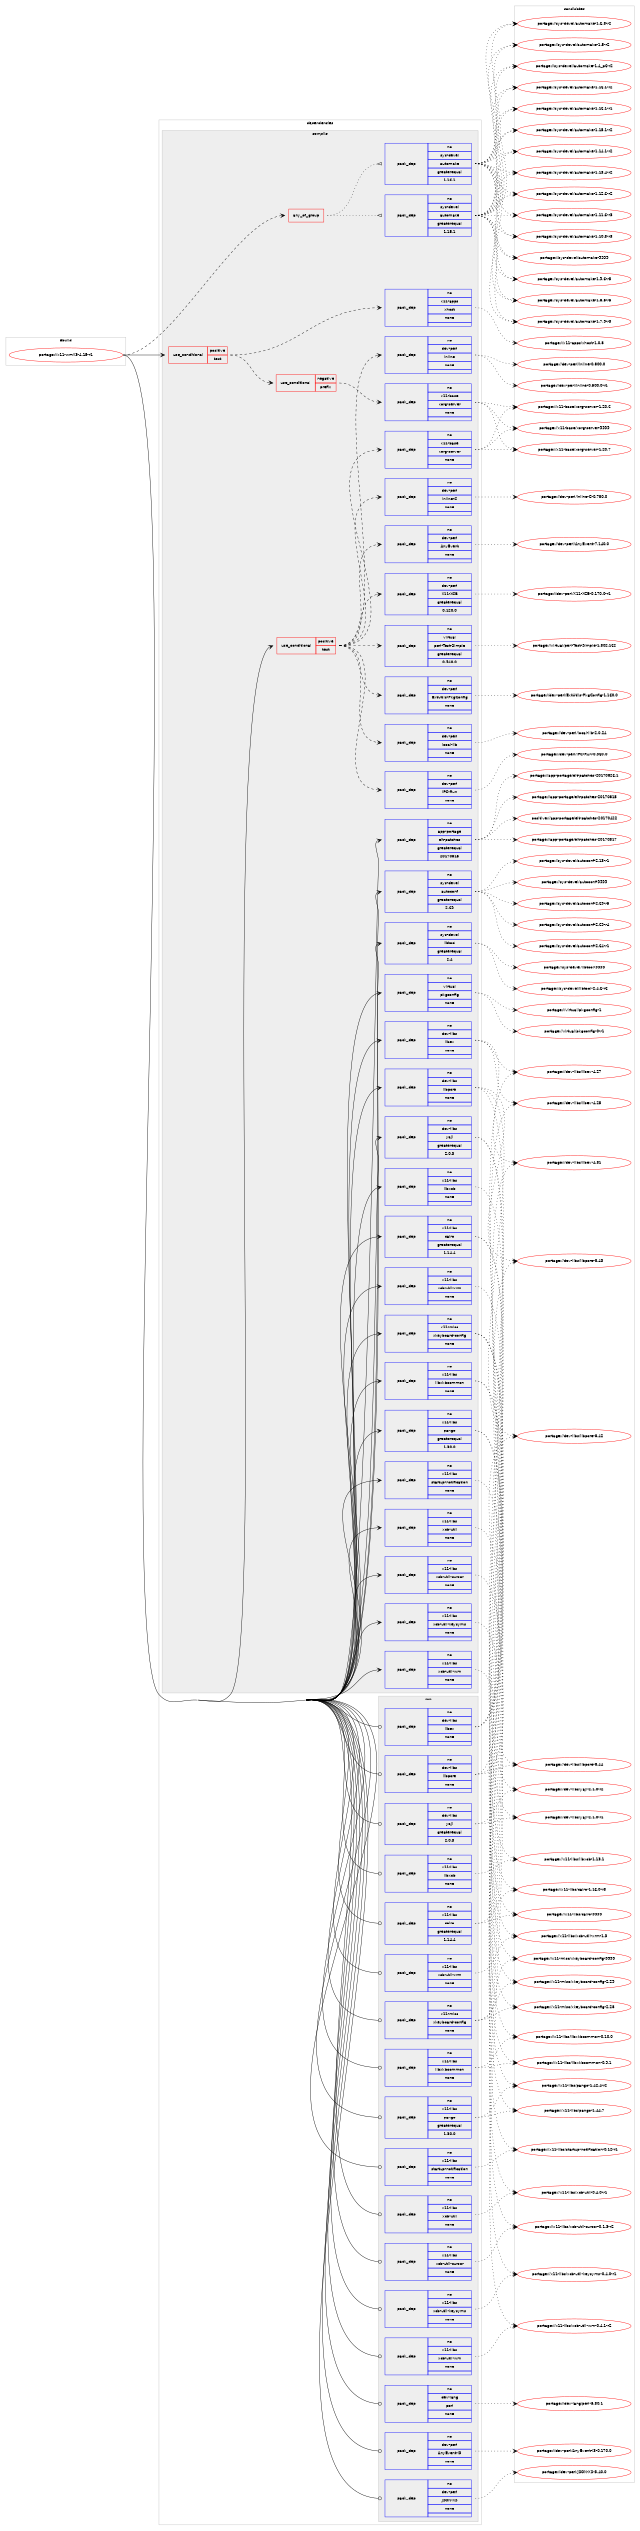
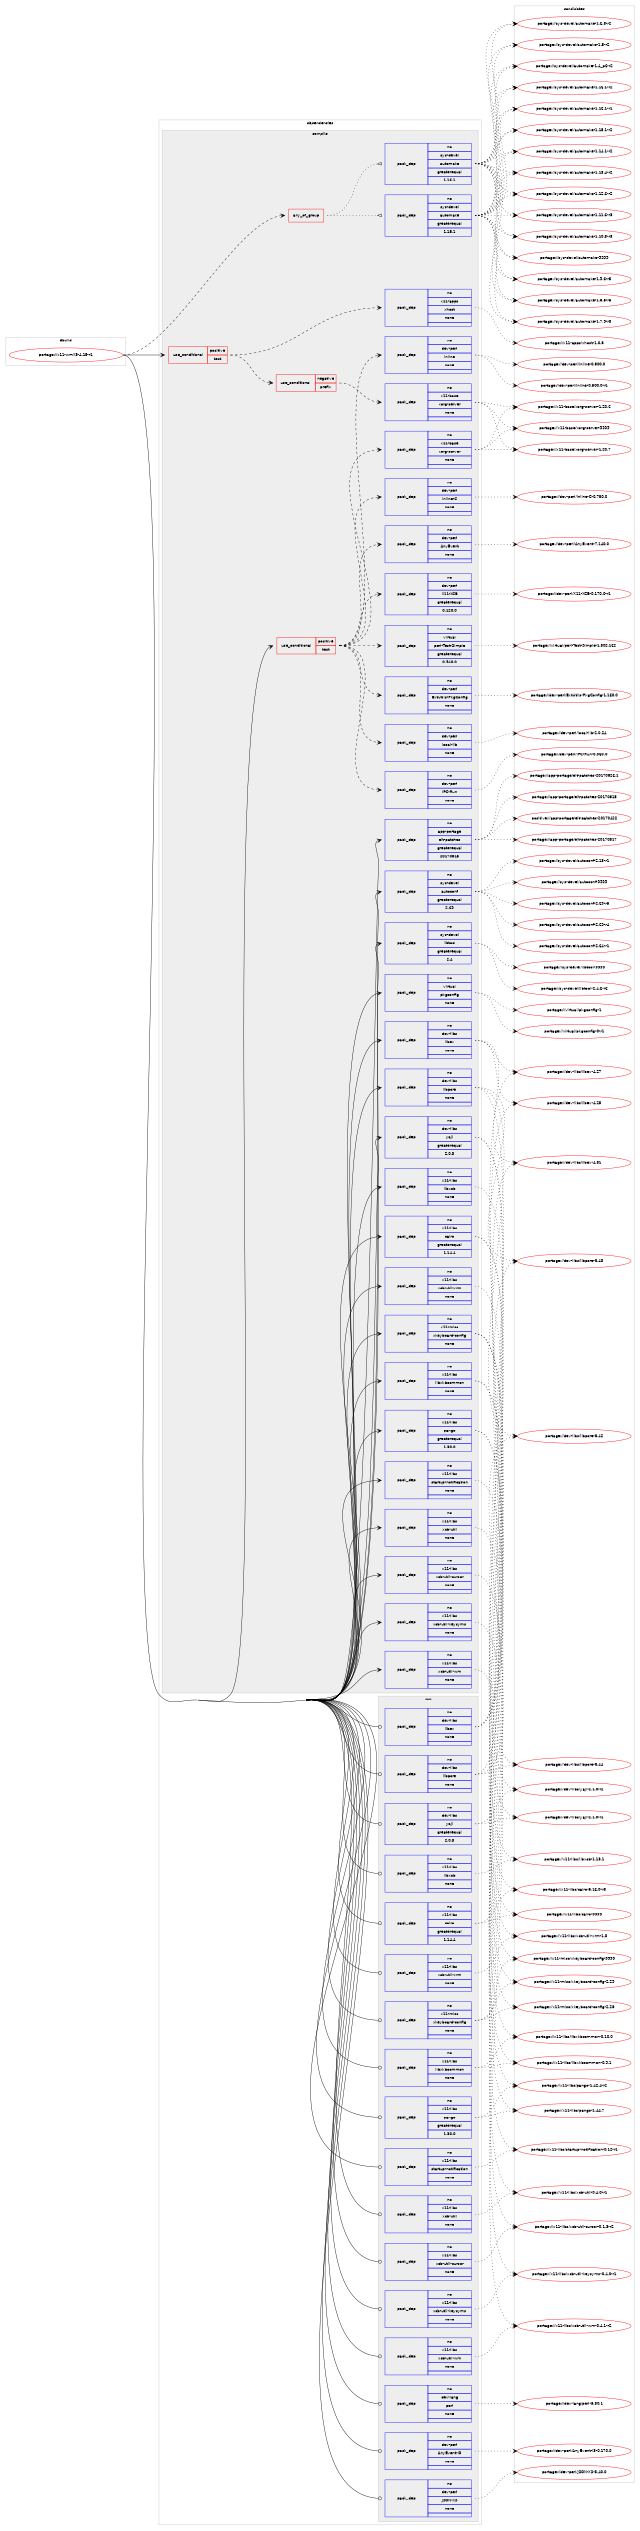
(574, 1890) -> (574, 1890)
